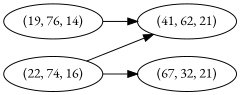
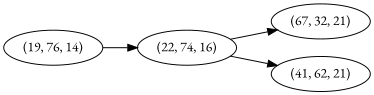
(115, 21) -> (115, 48)
